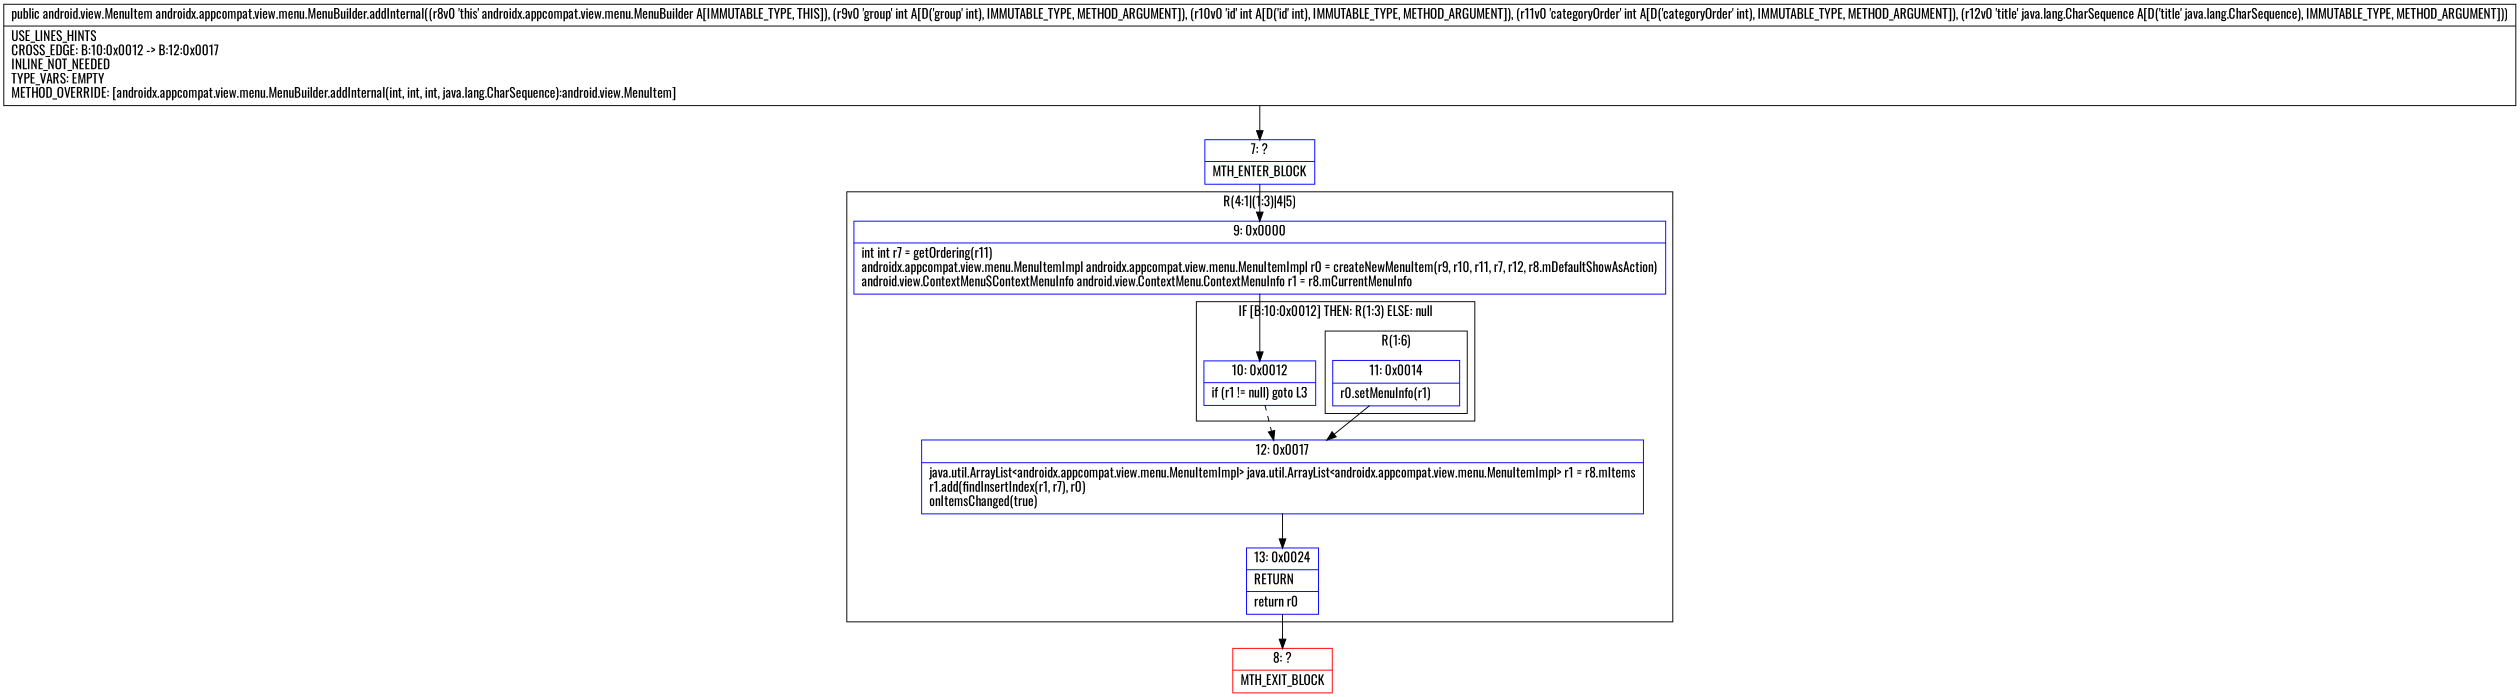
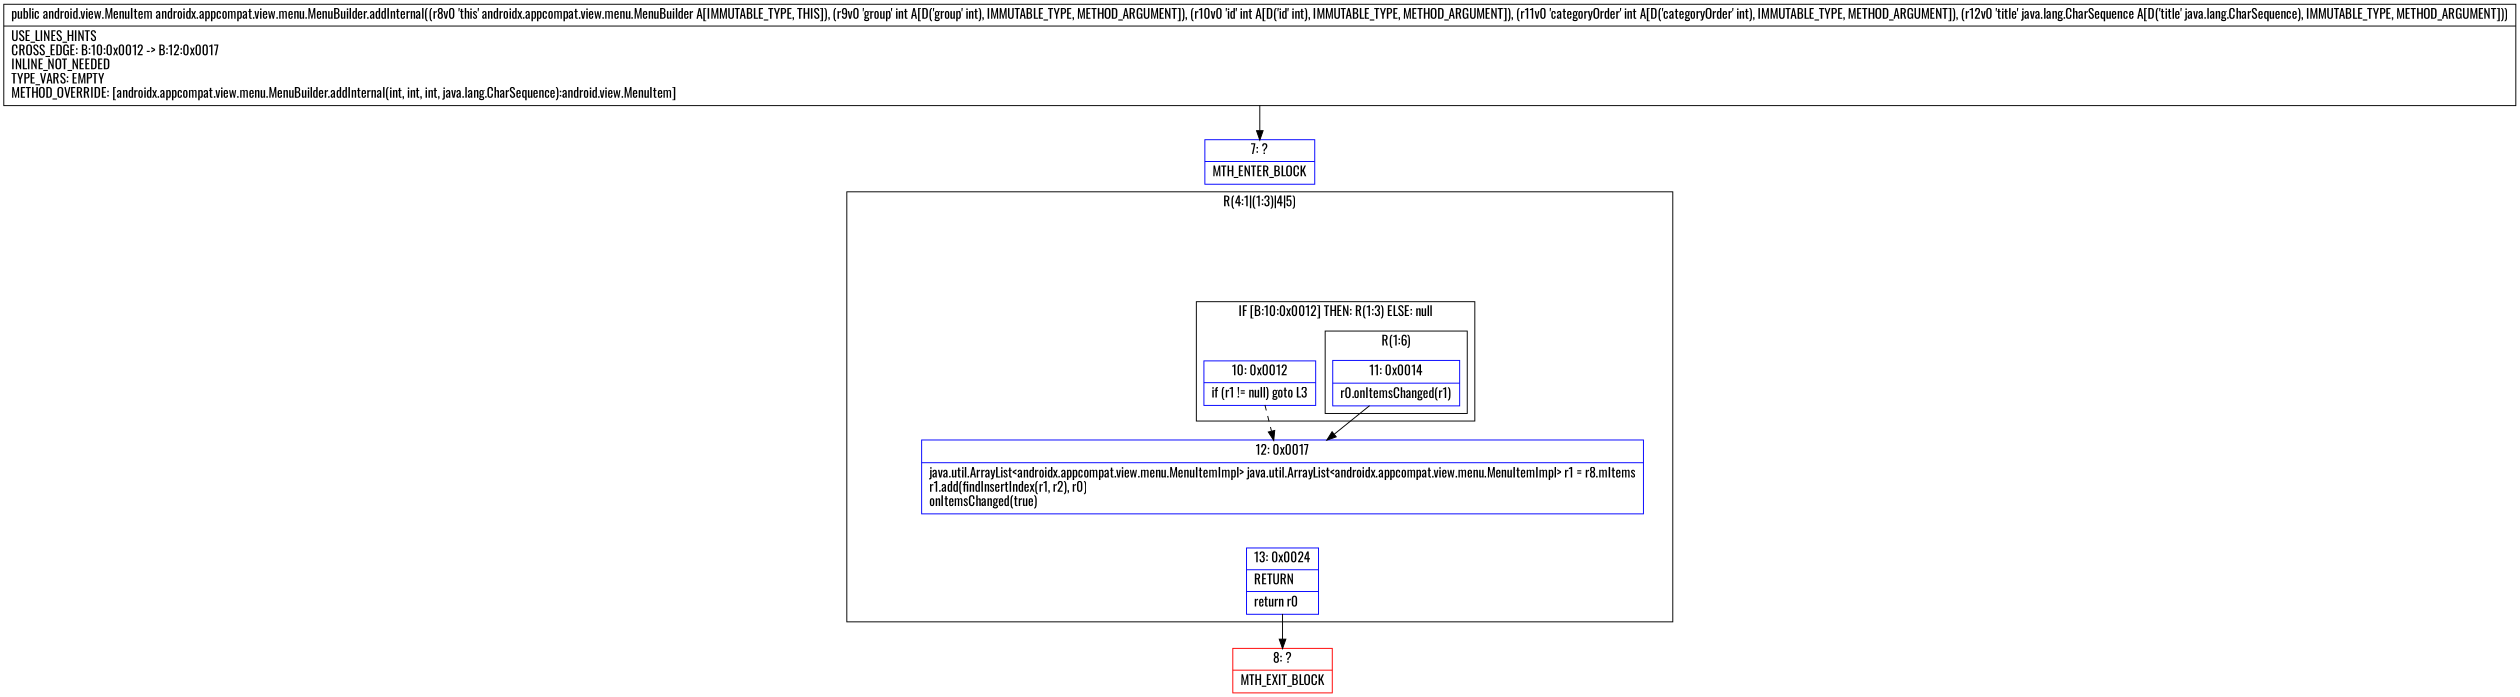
(1260, 258) -> none
(1386, 394) -> (1396, 394)
(1008, 488) -> (1008, 488)
(1283, 526) -> none
